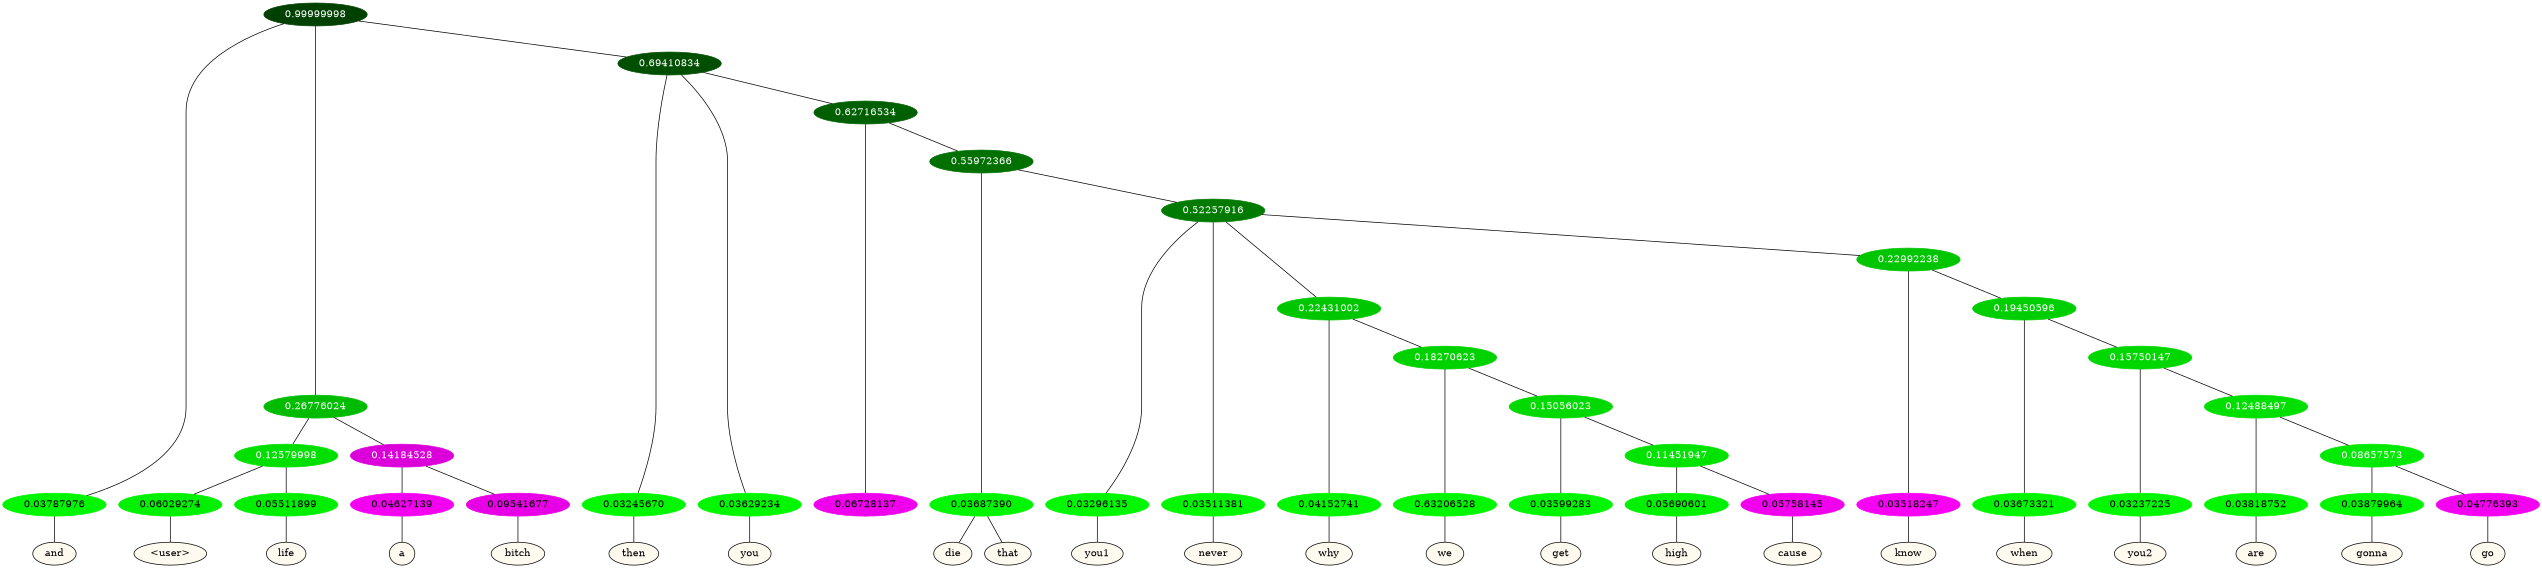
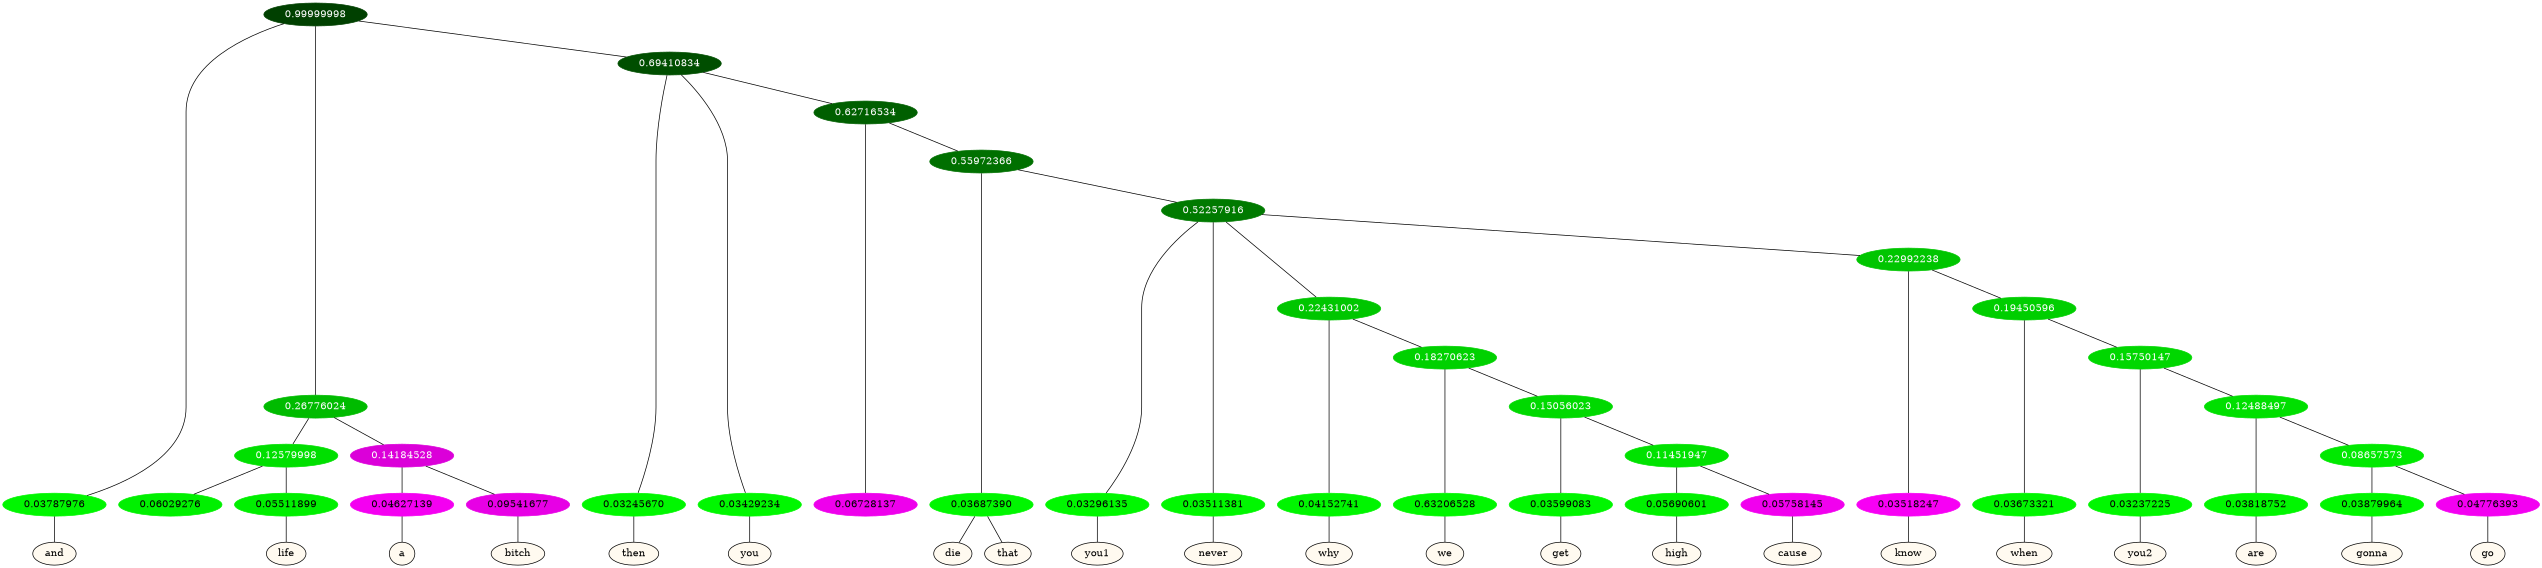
(170, 505) -> (170, 505)
(750, 505) -> (750, 505)
(1561, 505) -> (1561, 505)
(170, 554) -> none
